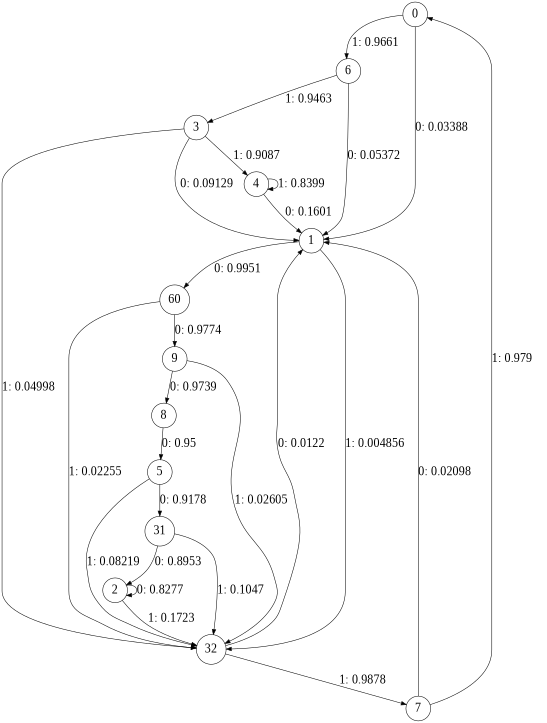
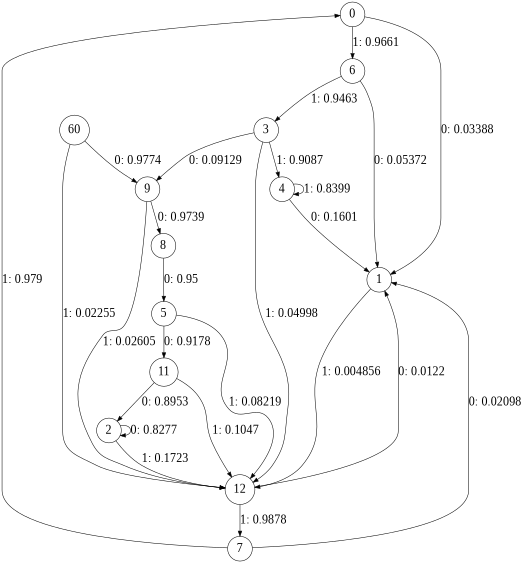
(204, 218) -> (203, 148)
(239, 252) -> none
(160, 531) -> (164, 372)
(211, 649) -> (240, 490)
